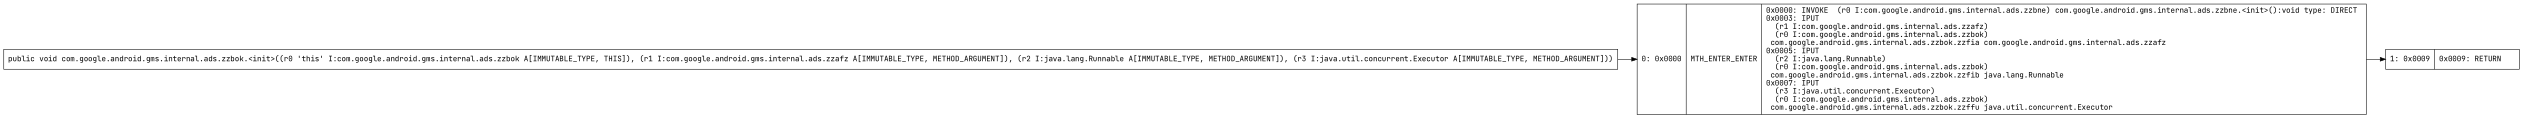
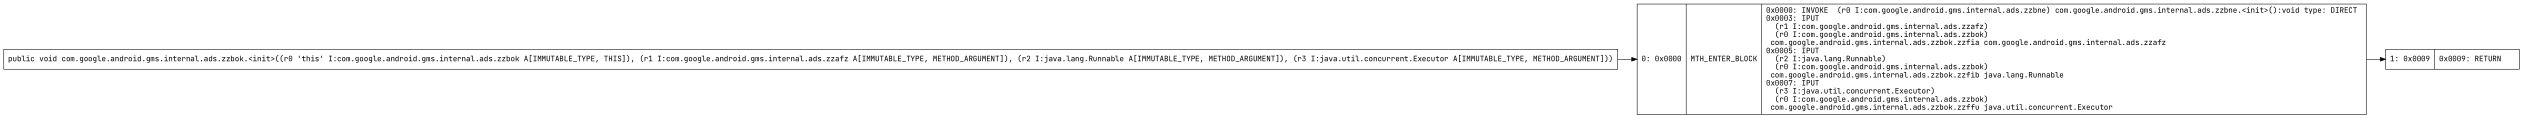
(1724, 59) -> (1724, 59)
